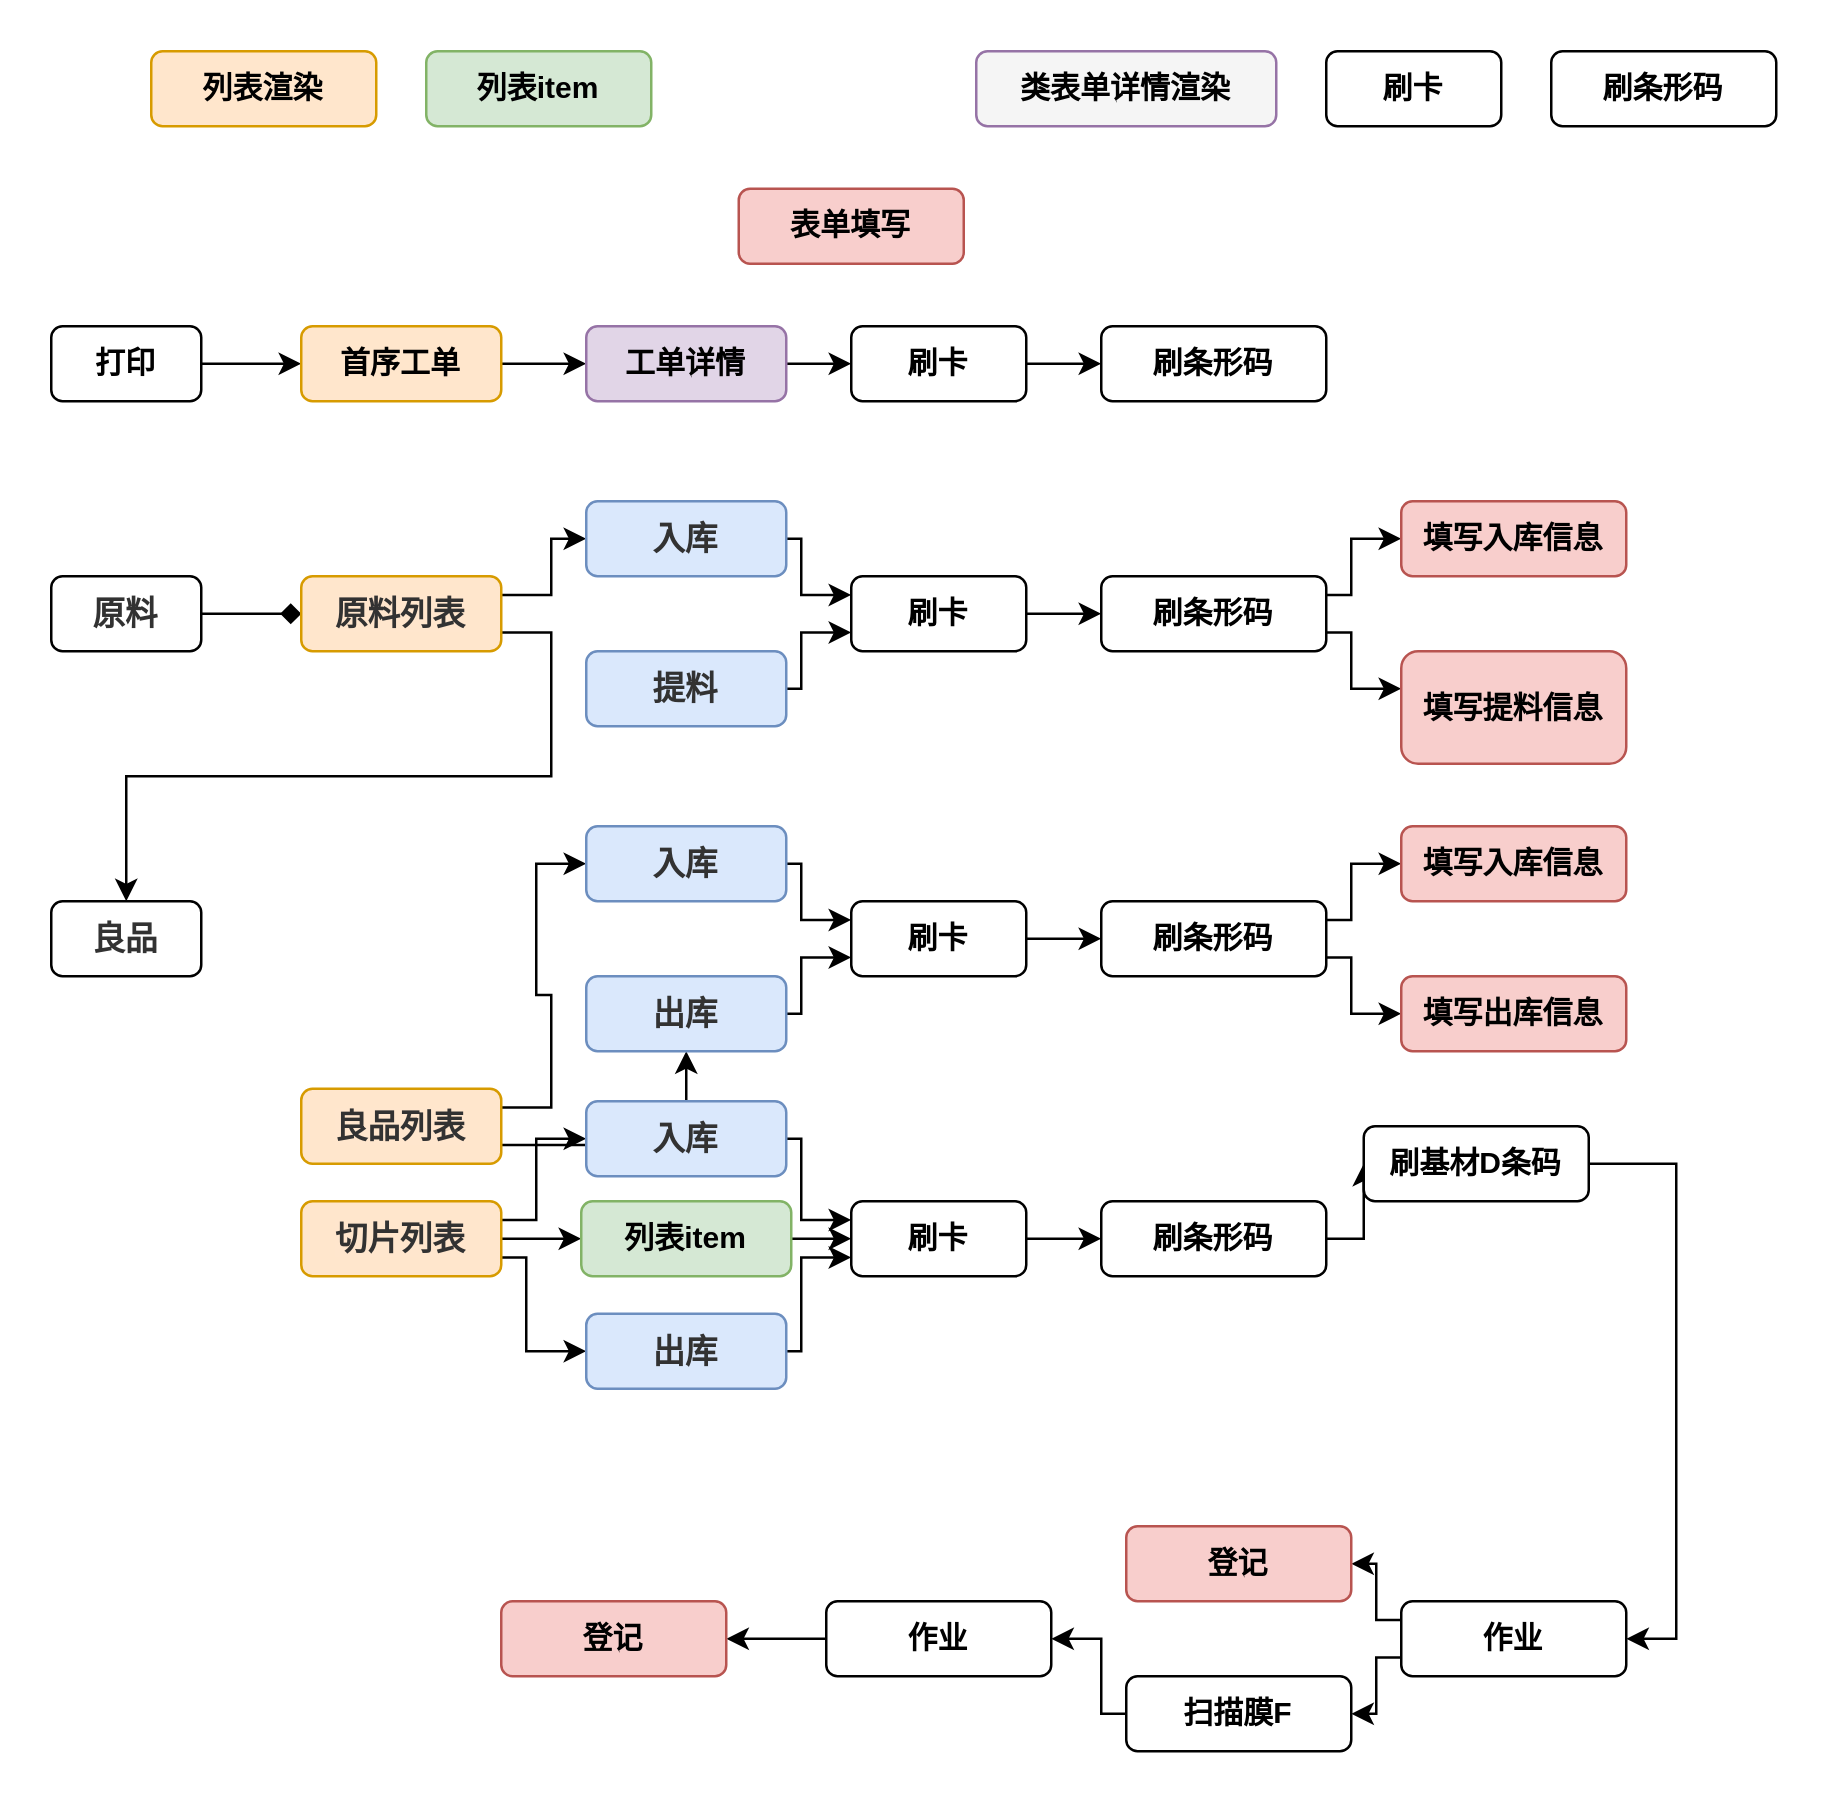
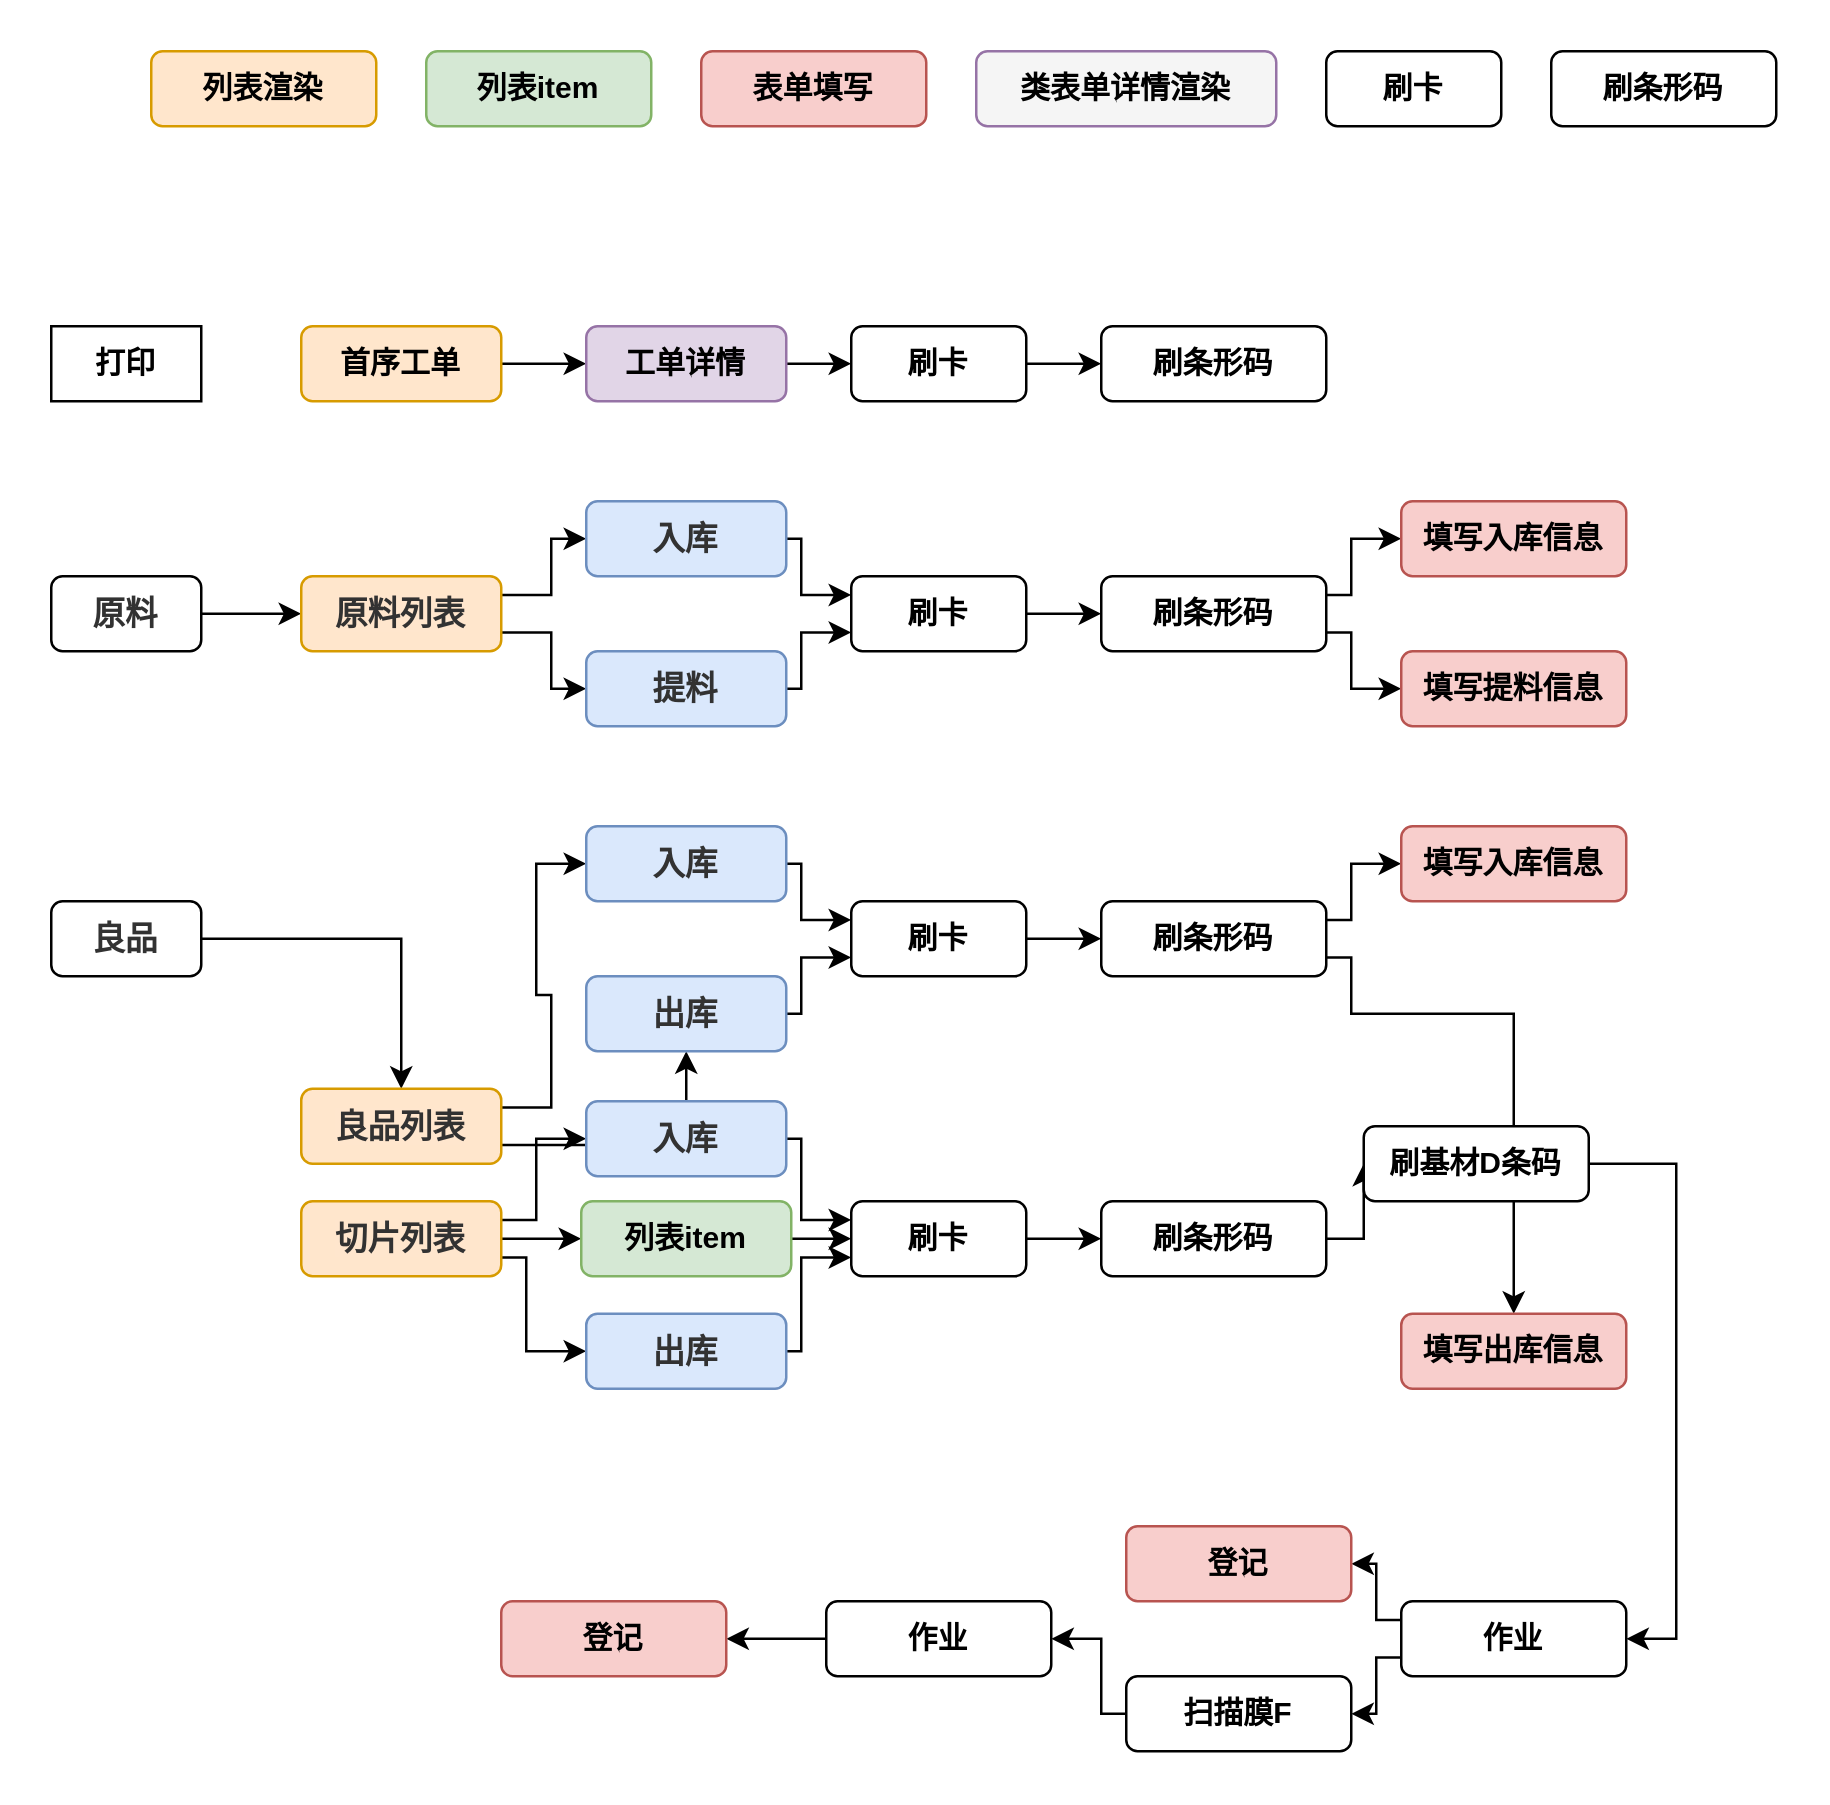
(851, 226) -> (814, 89)
(126, 364) -> (126, 364)
(243, 364) -> none
(281, 614) -> (282, 614)
(1514, 708) -> (1514, 689)
(330, 776) -> (558, 689)
none -> (368, 939)
(1514, 1014) -> (1514, 1351)
